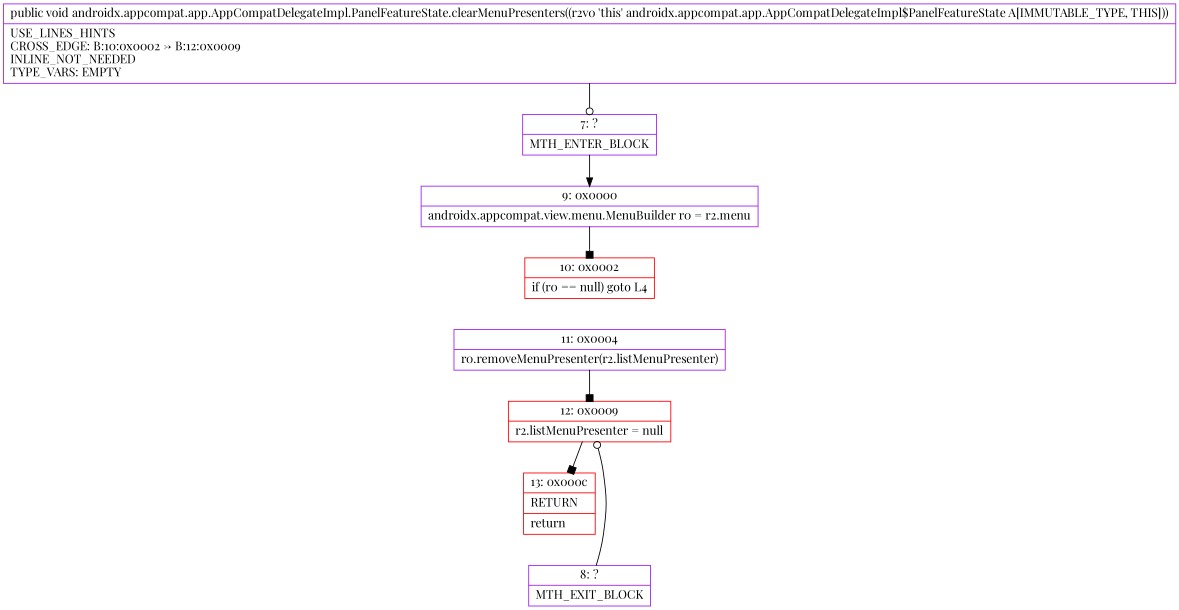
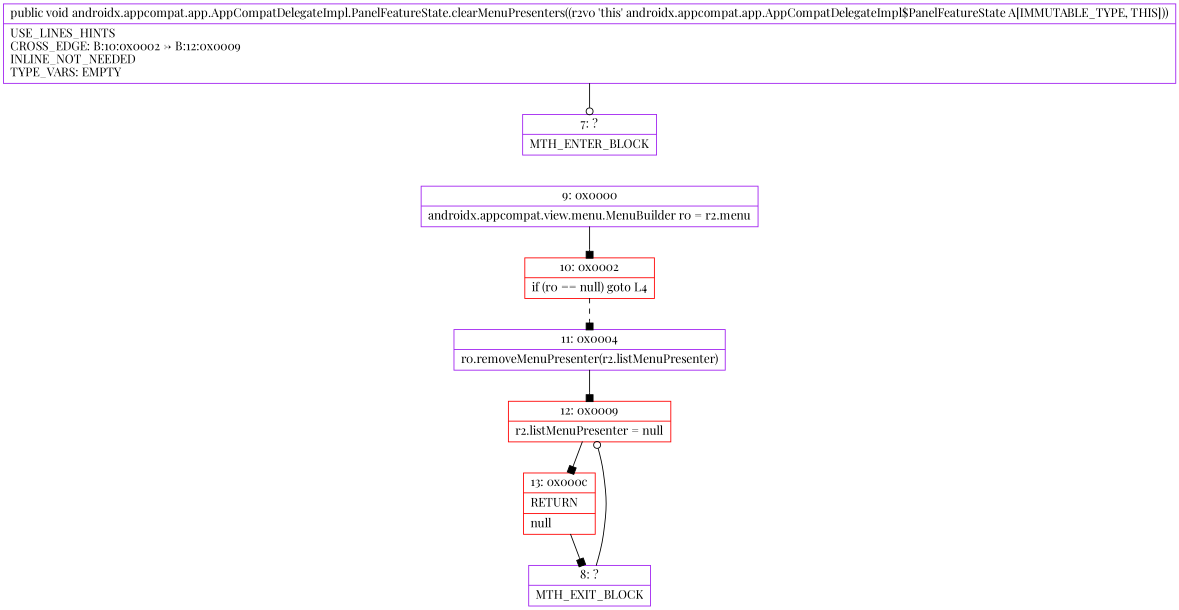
(590, 166) -> none
none -> (590, 310)
(548, 524) -> (541, 524)
none -> (575, 546)
